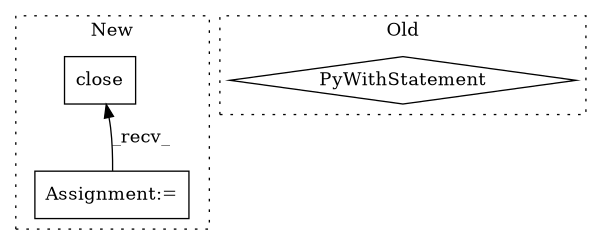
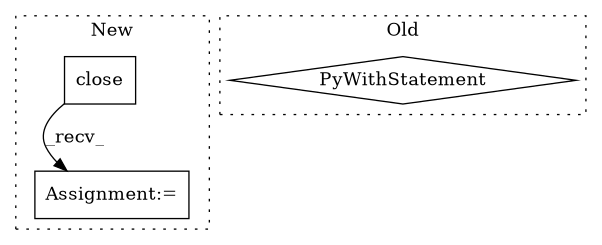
(112, 144) -> (44, 131)
